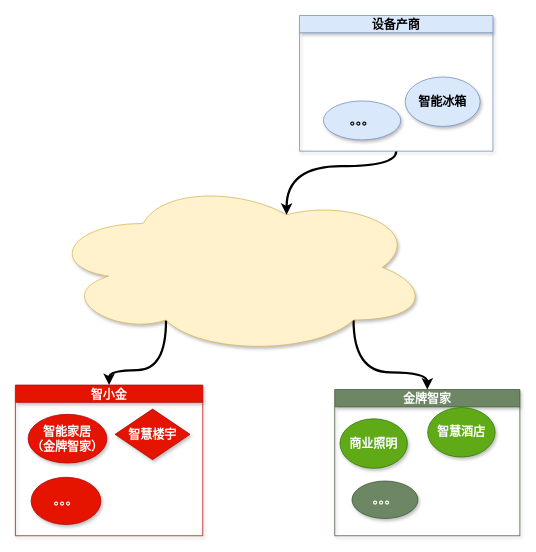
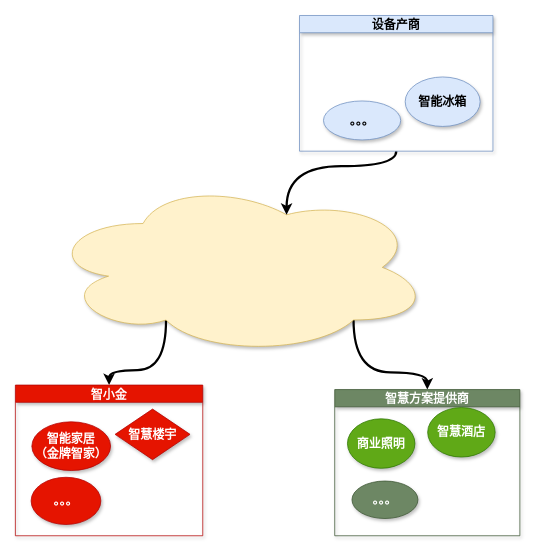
(427, 399) -> (427, 399)
(68, 439) -> (71, 446)
(374, 444) -> (381, 444)
